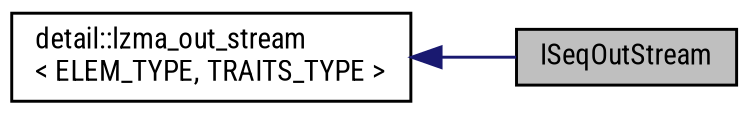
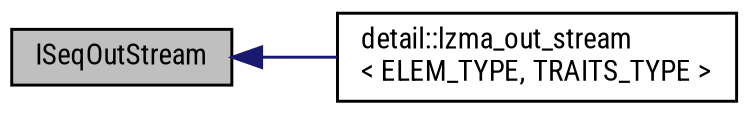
(479, 57) -> (299, 57)
